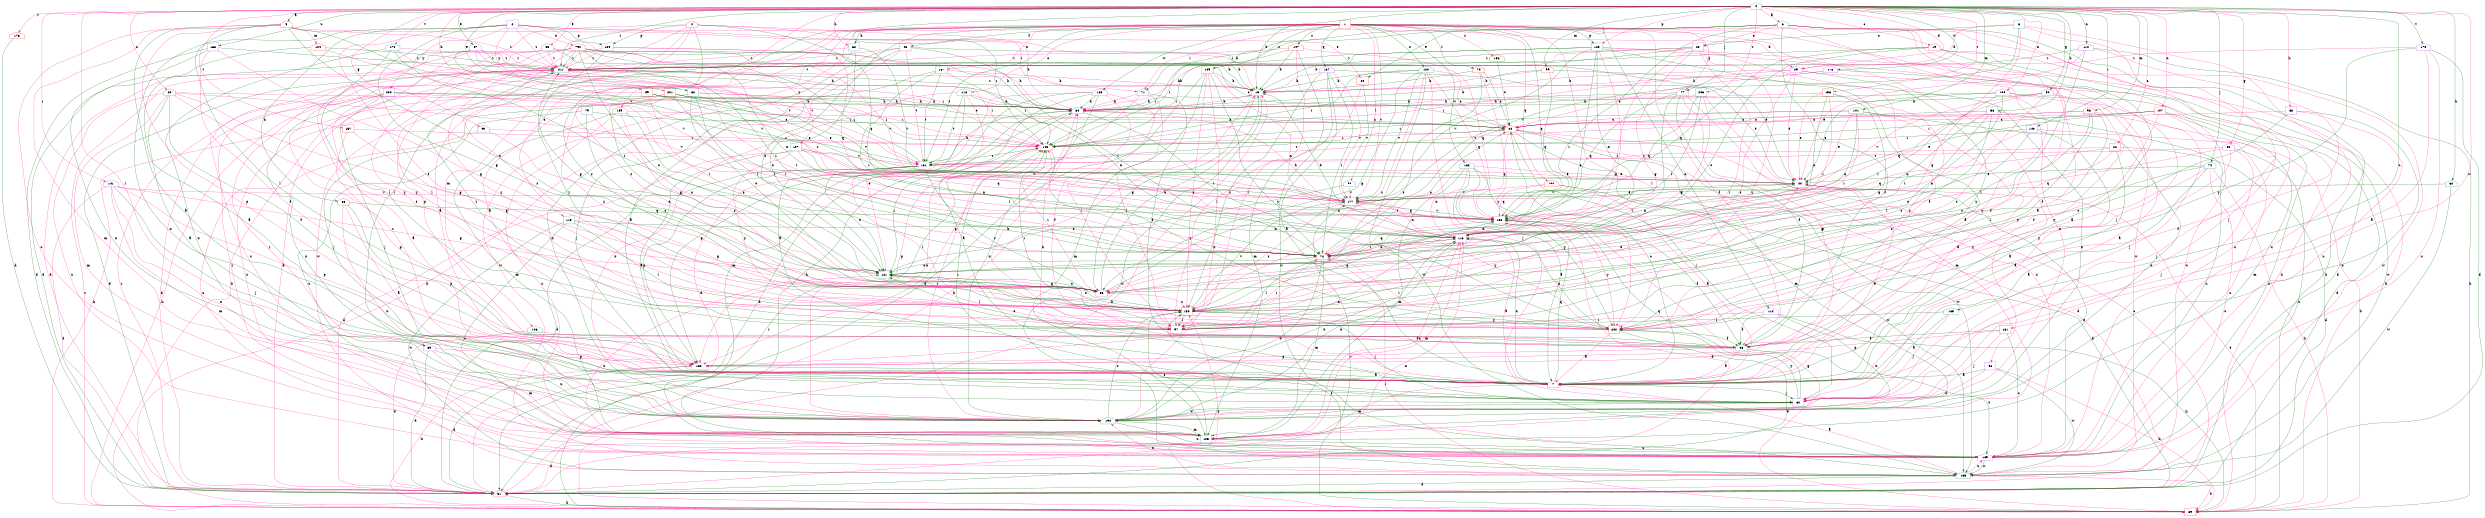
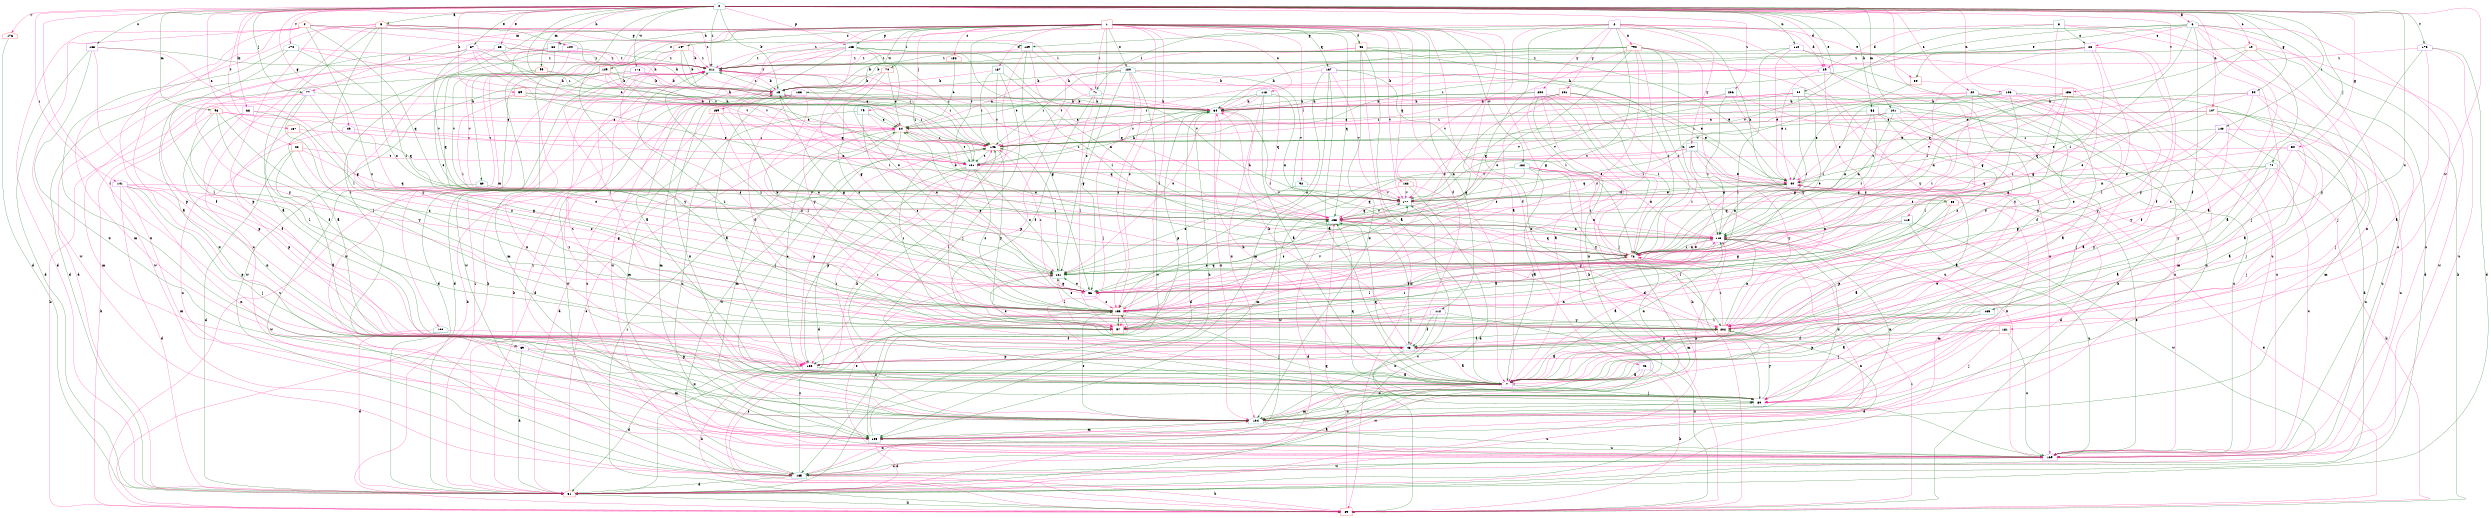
none -> (921, 39)
(318, 47) -> (570, 47)
none -> (1918, 187)
